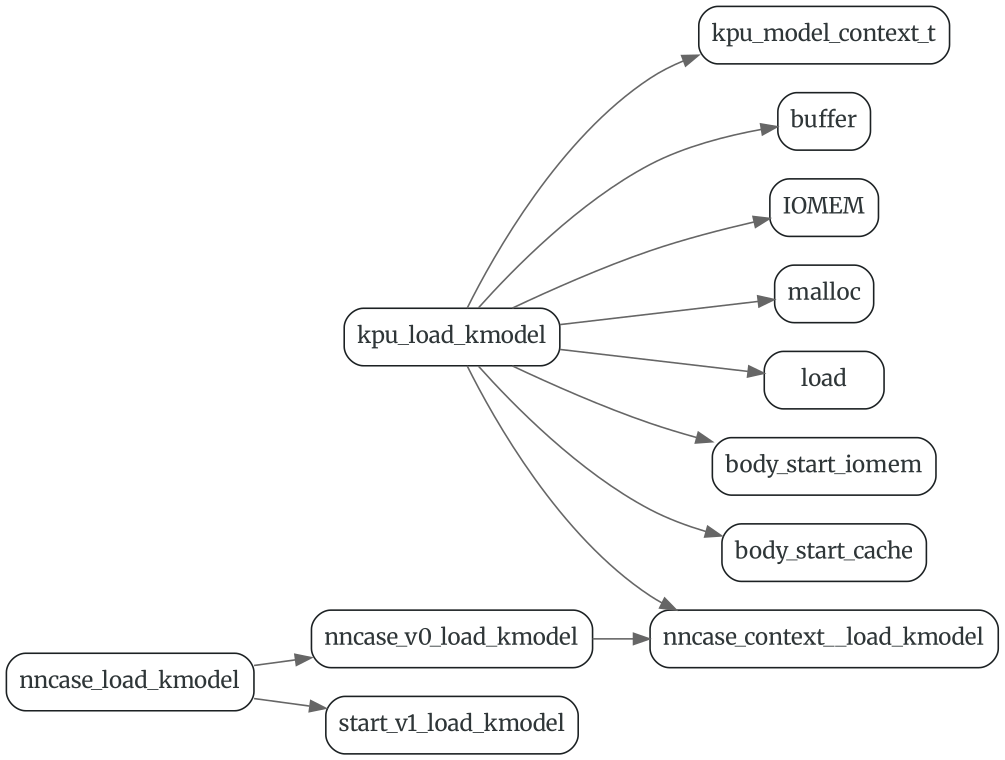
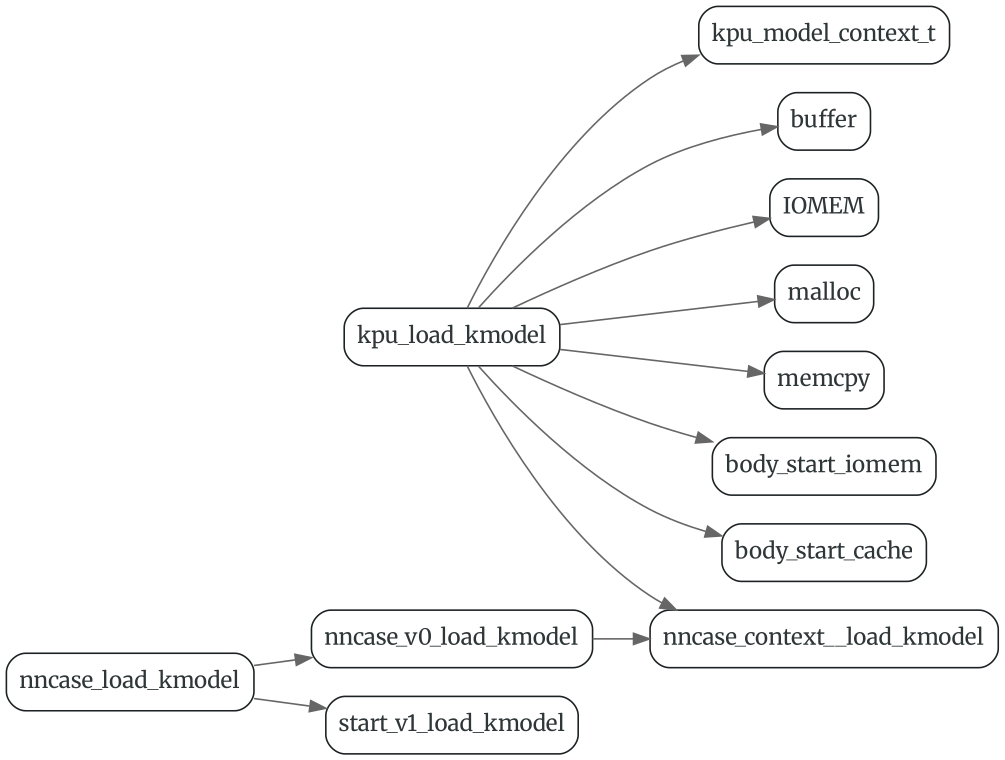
(824, 380) -> (824, 380)
